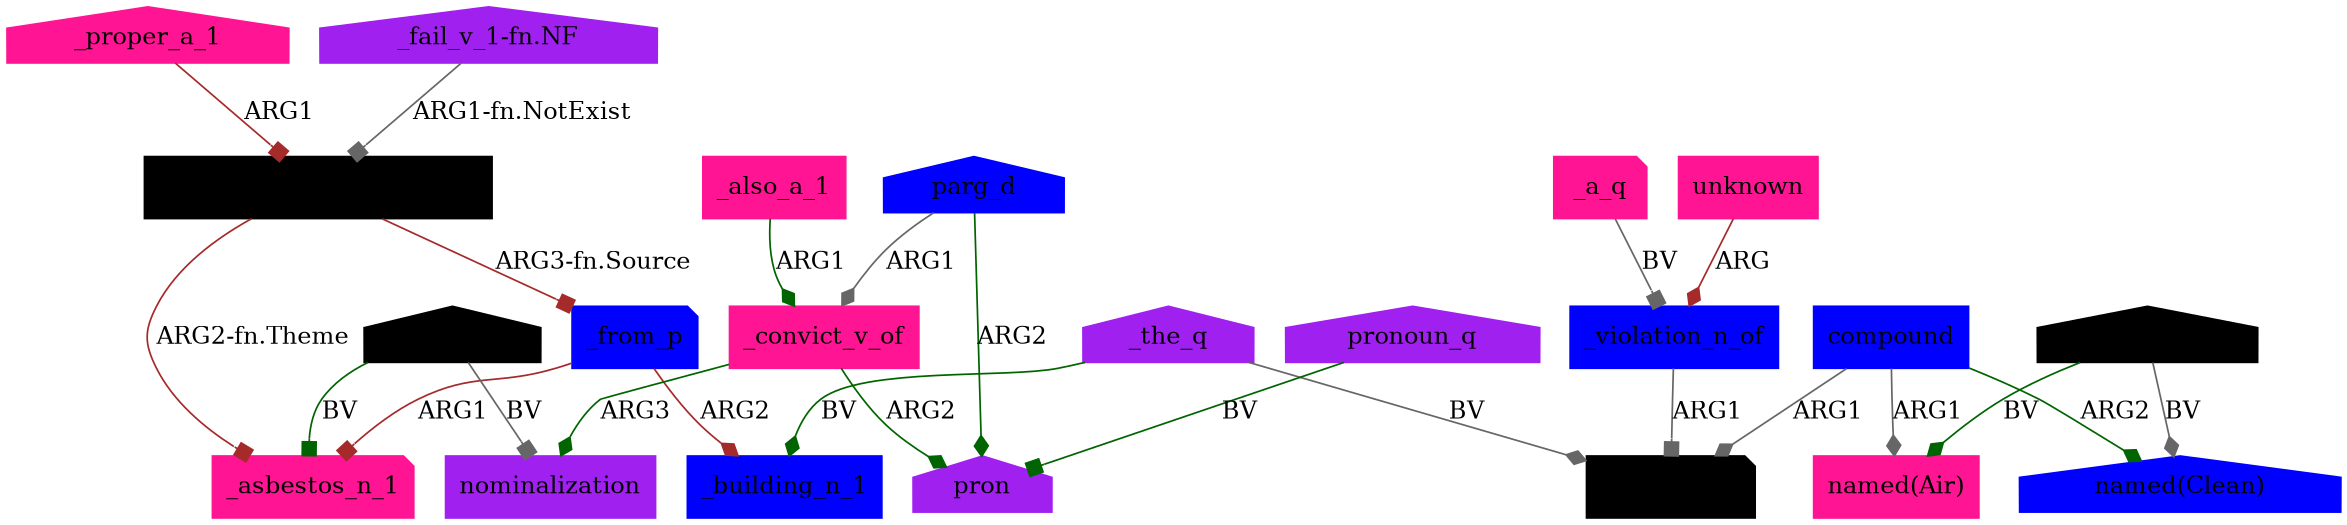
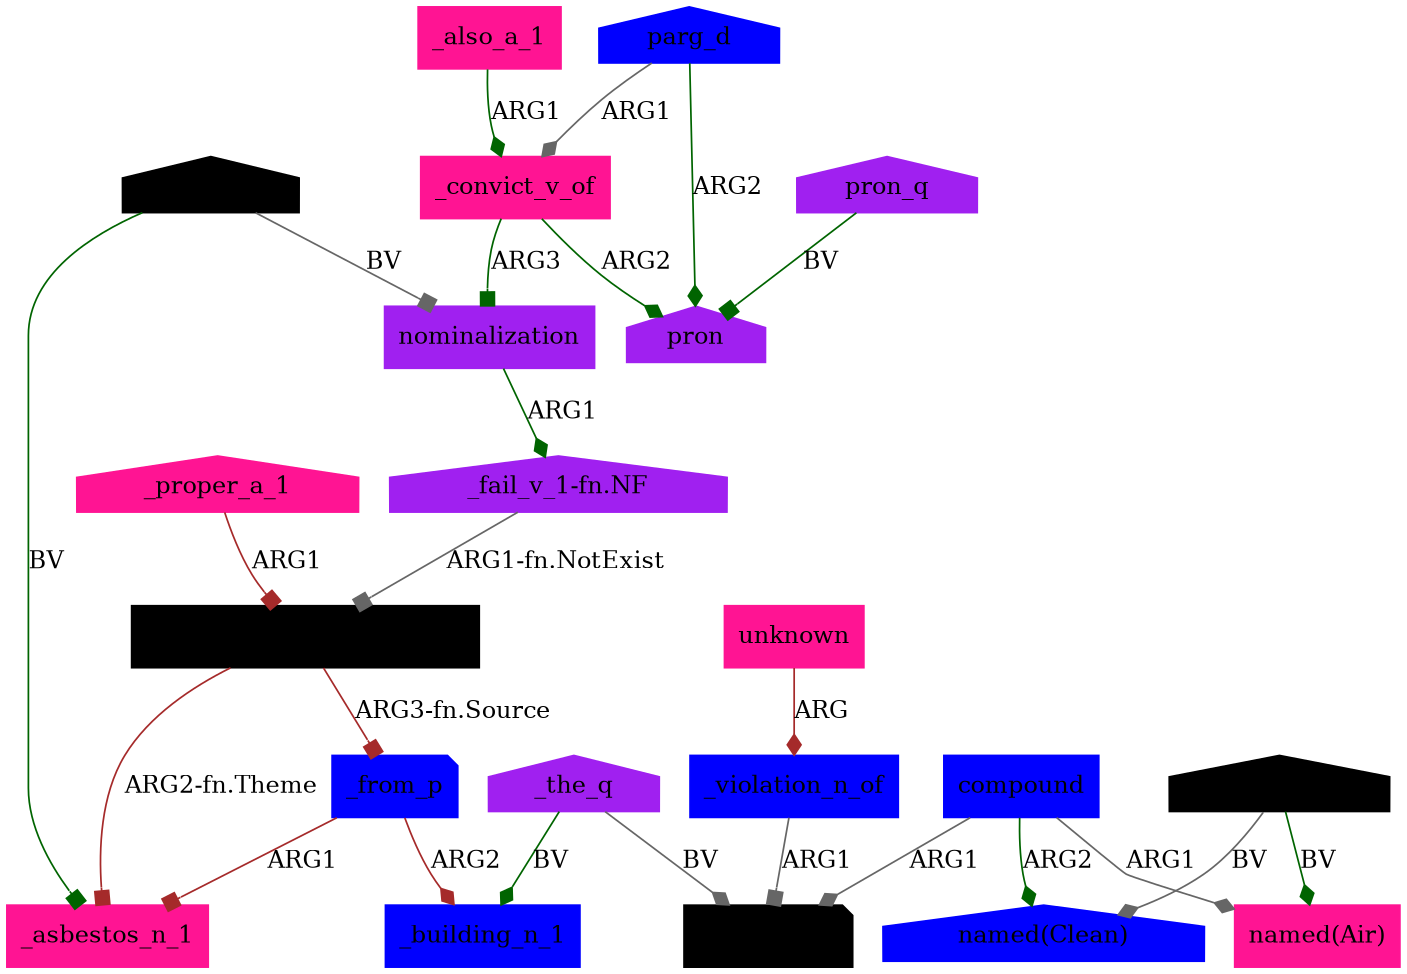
(1600, 188) -> none
(1413, 337) -> (887, 188)
(641, 388) -> (491, 253)
none -> (520, 403)
(313, 487) -> (108, 936)
